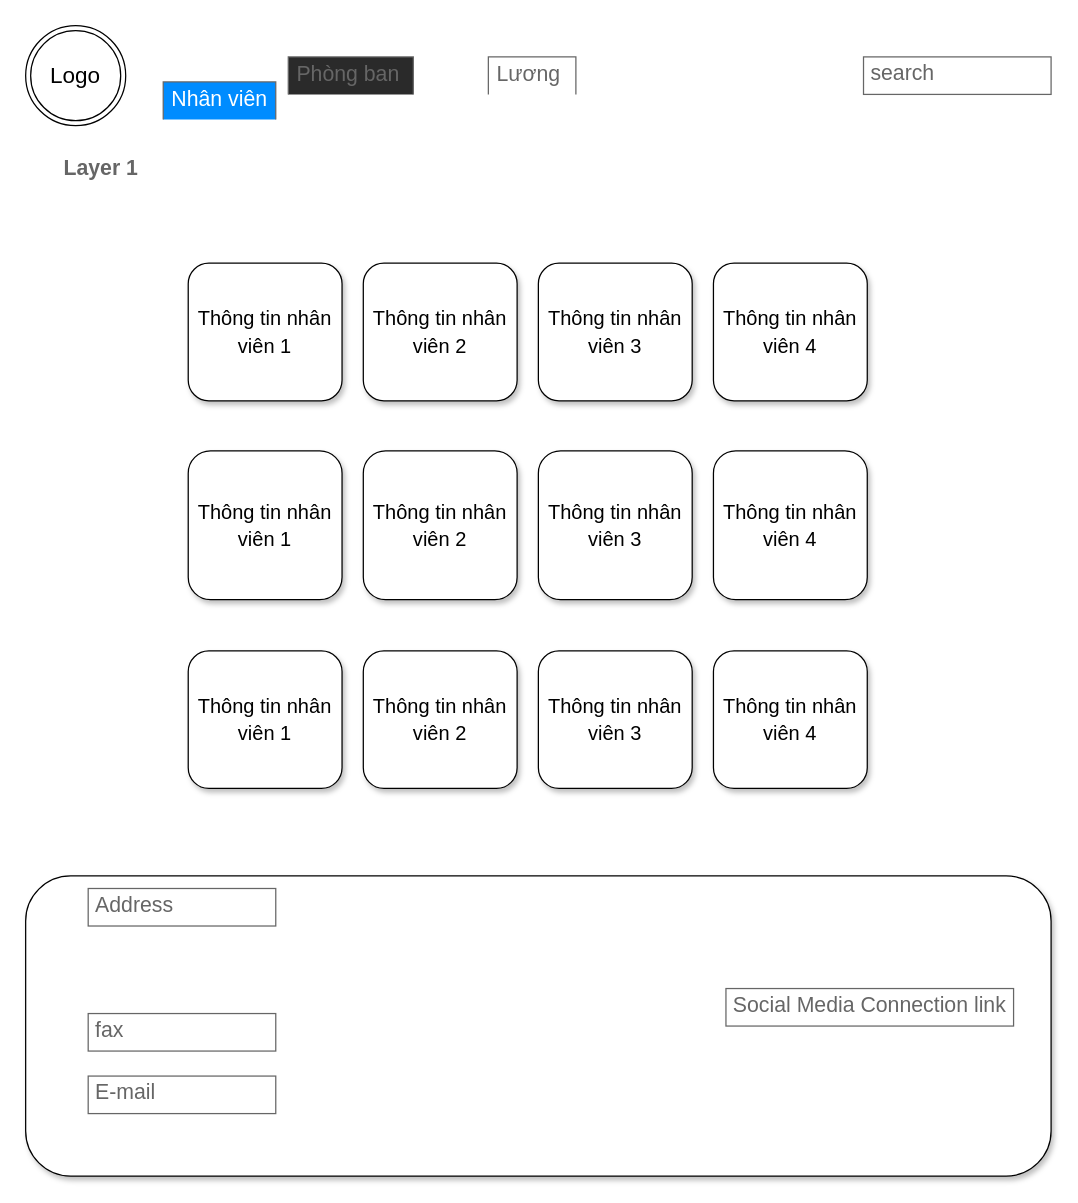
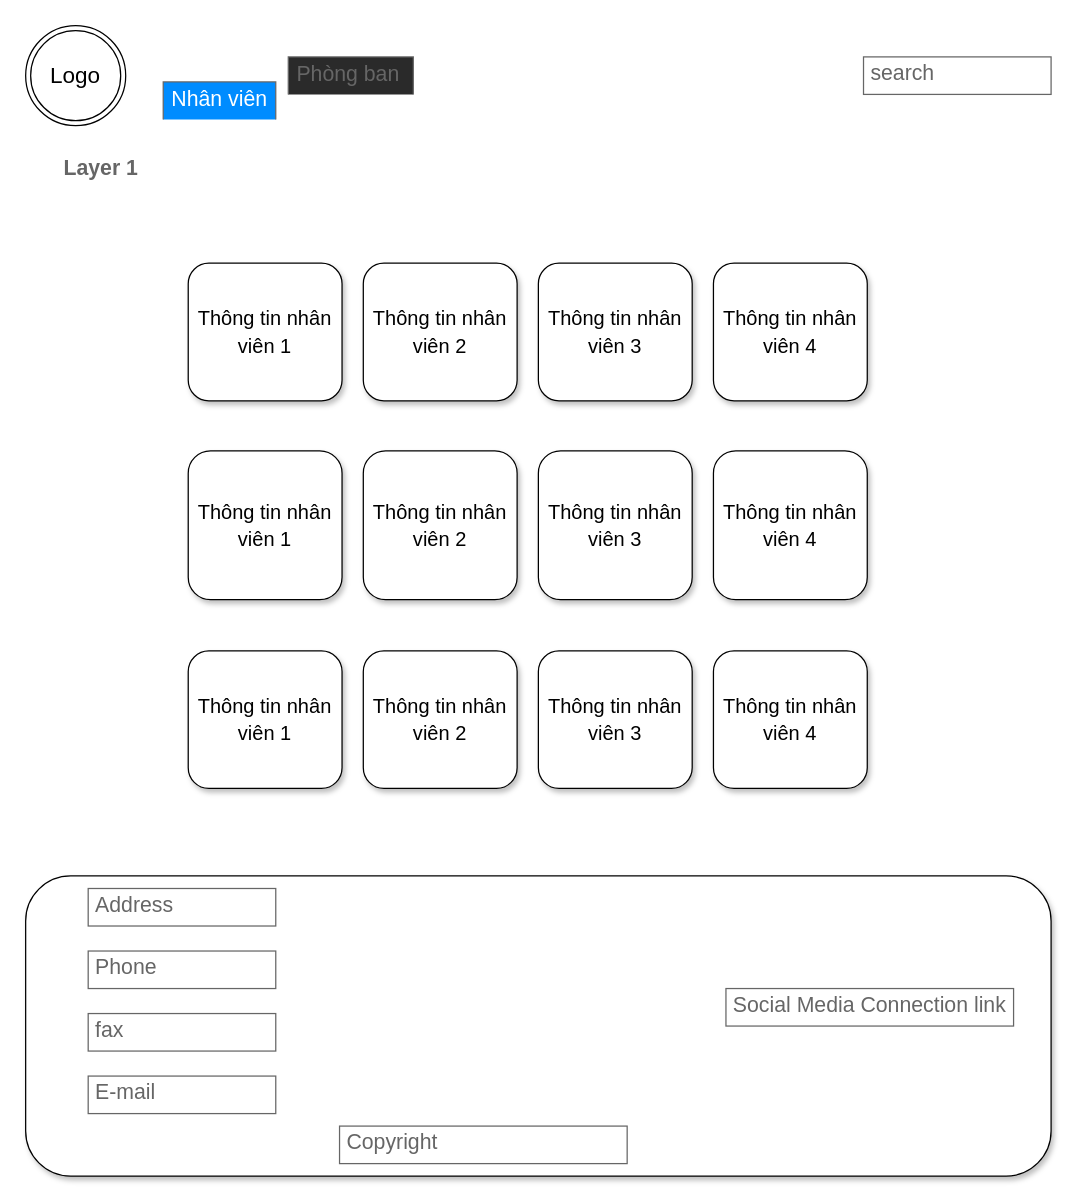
(532, 76) -> none
none -> (182, 969)
none -> (483, 1144)
